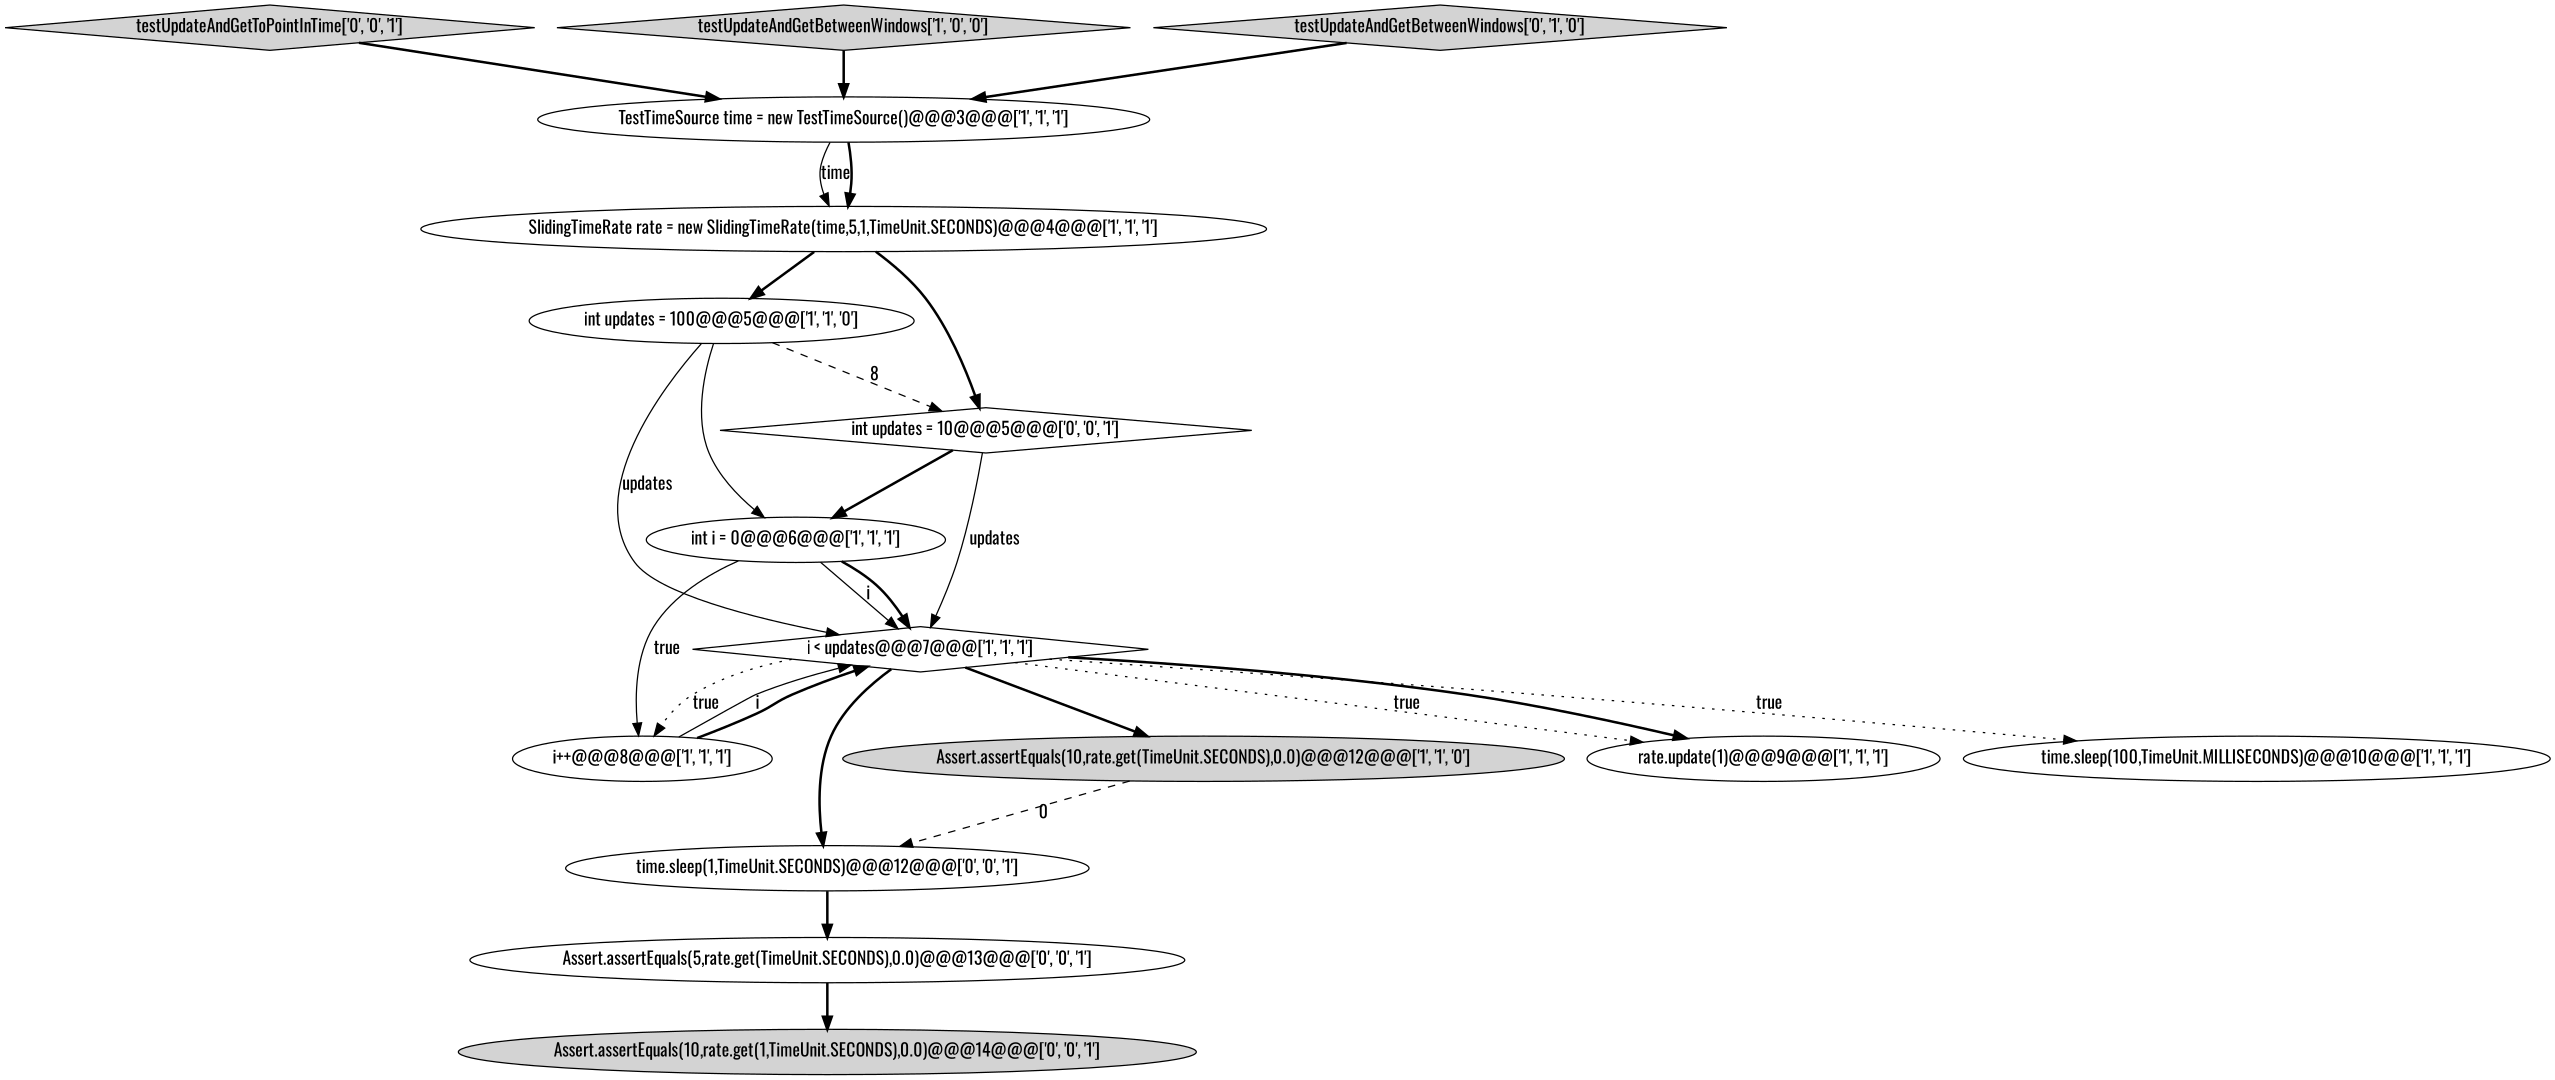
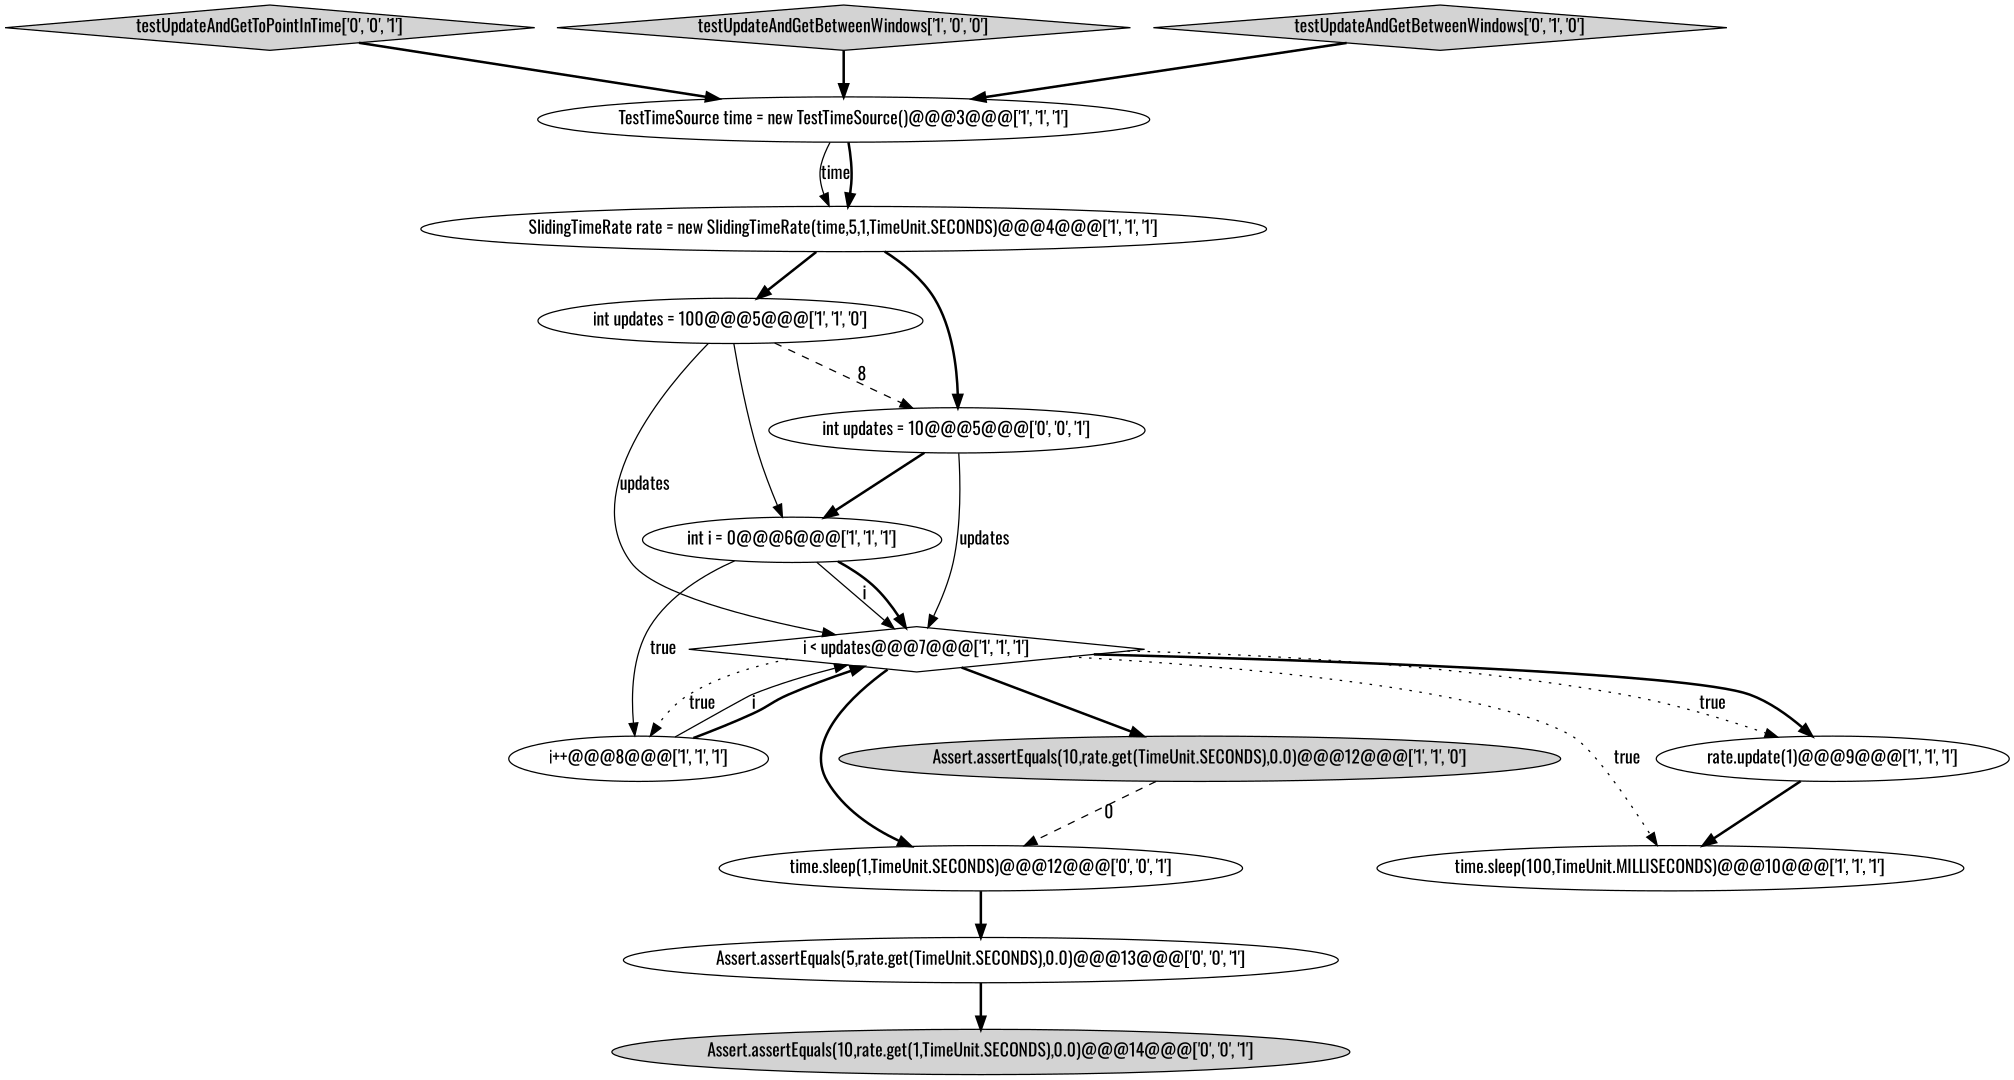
(986, 430) -> (957, 430)
none -> (1757, 810)
